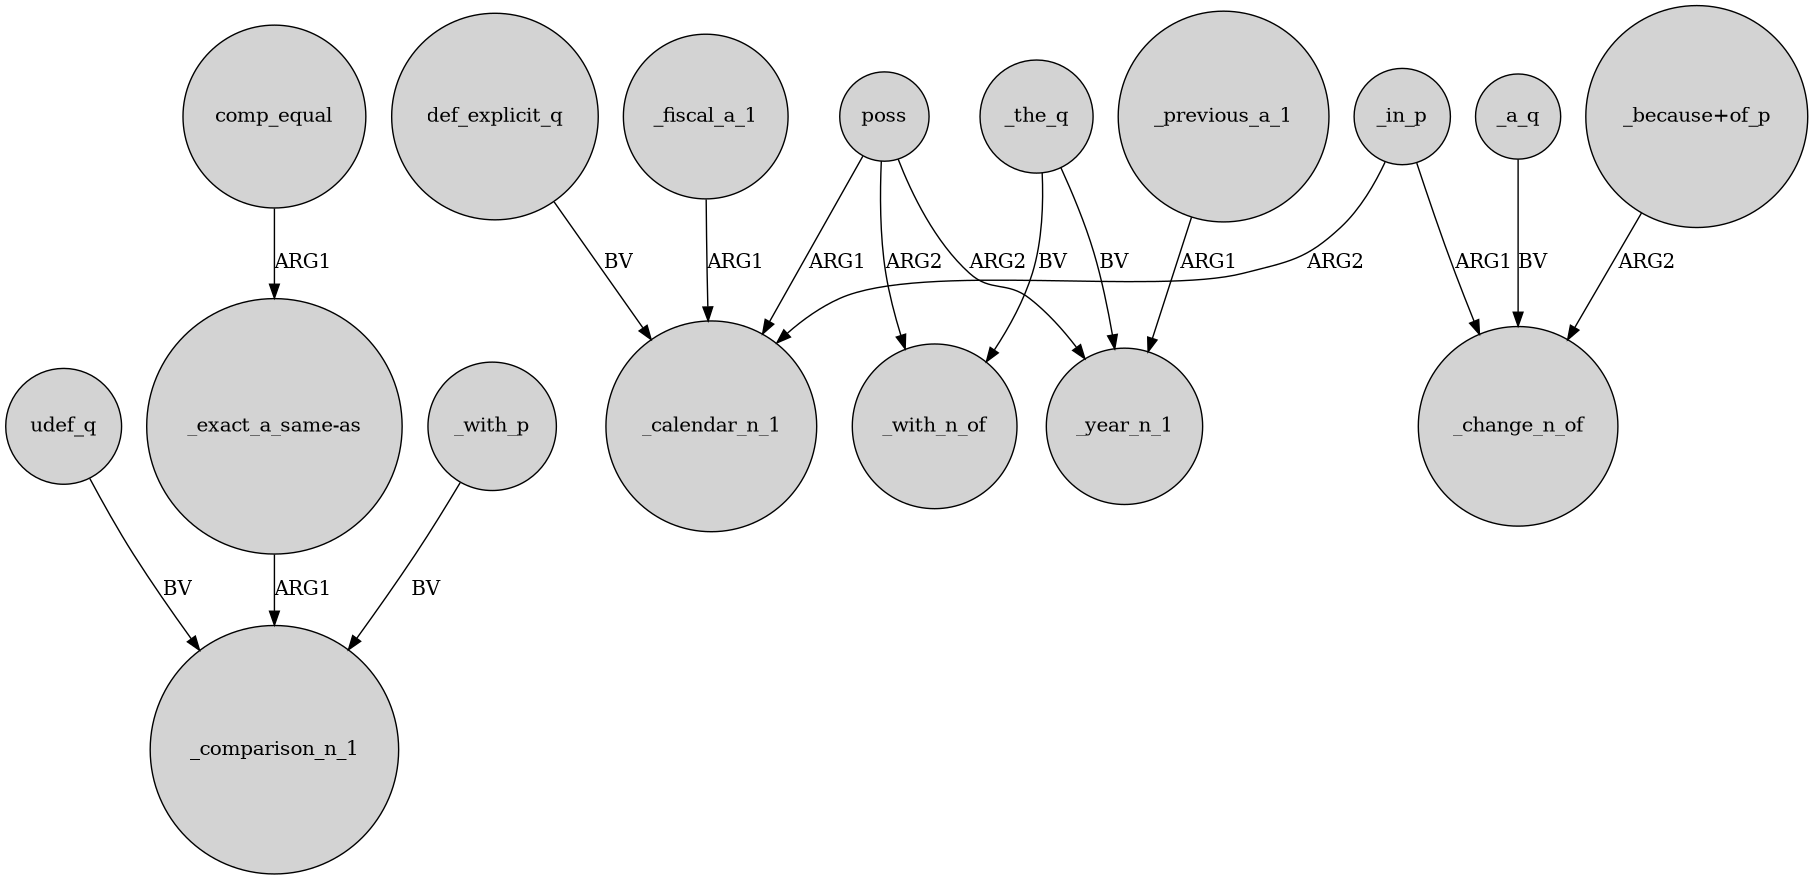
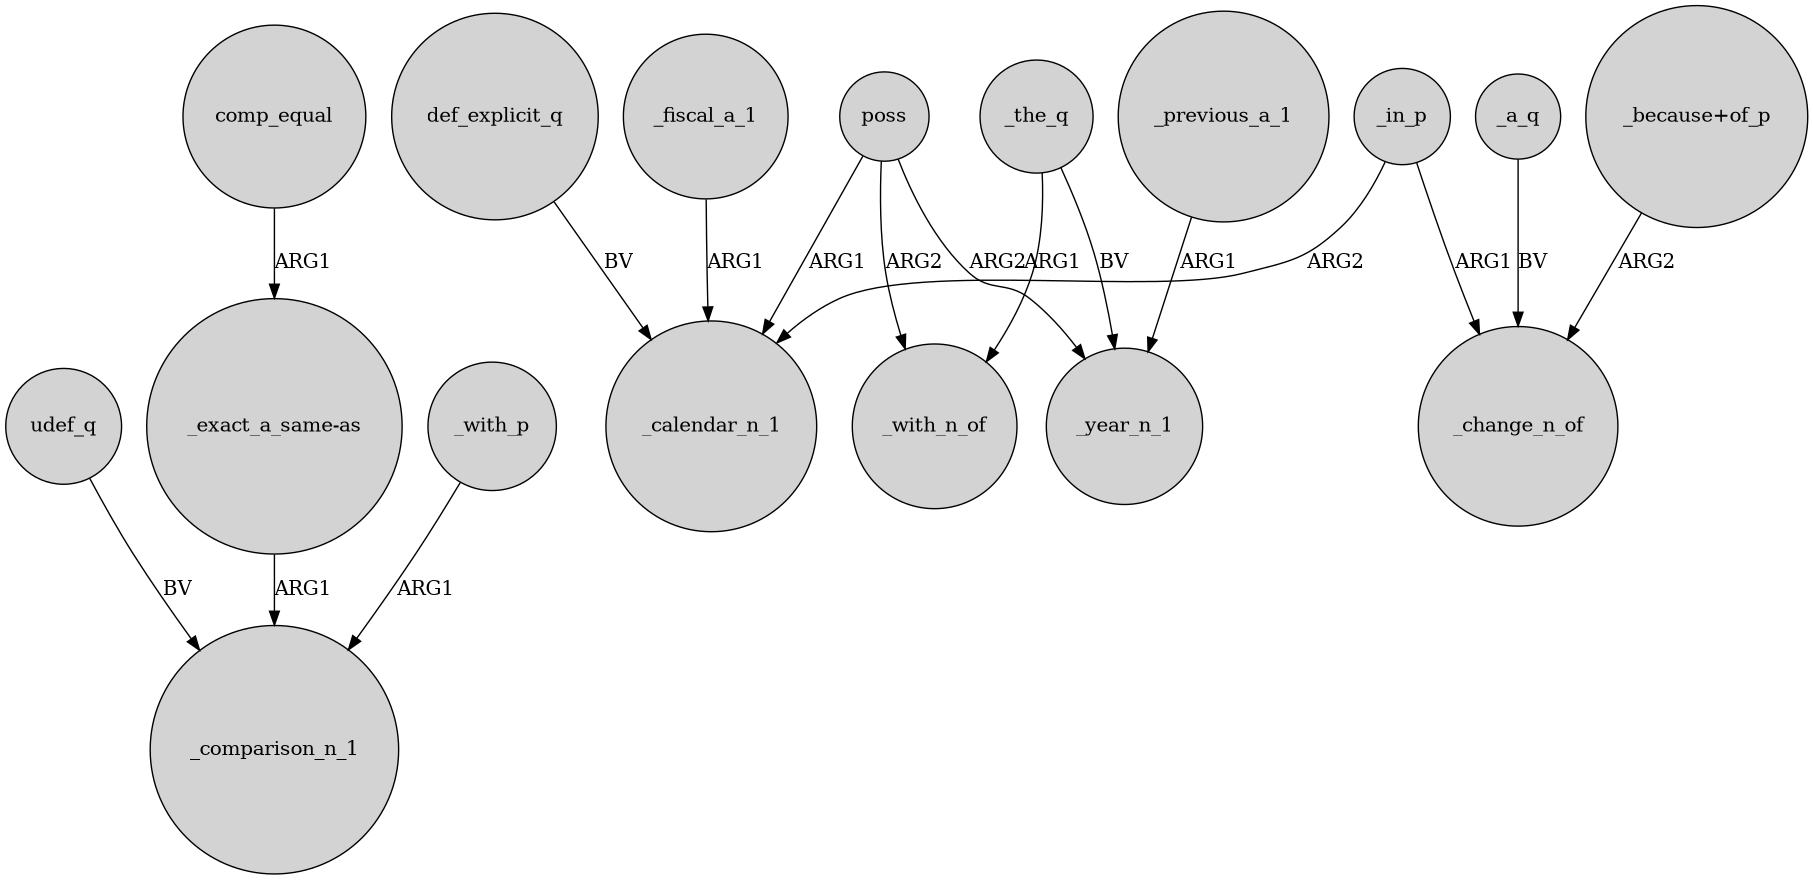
(1053, 263) -> (1053, 263)
(426, 590) -> (426, 590)
